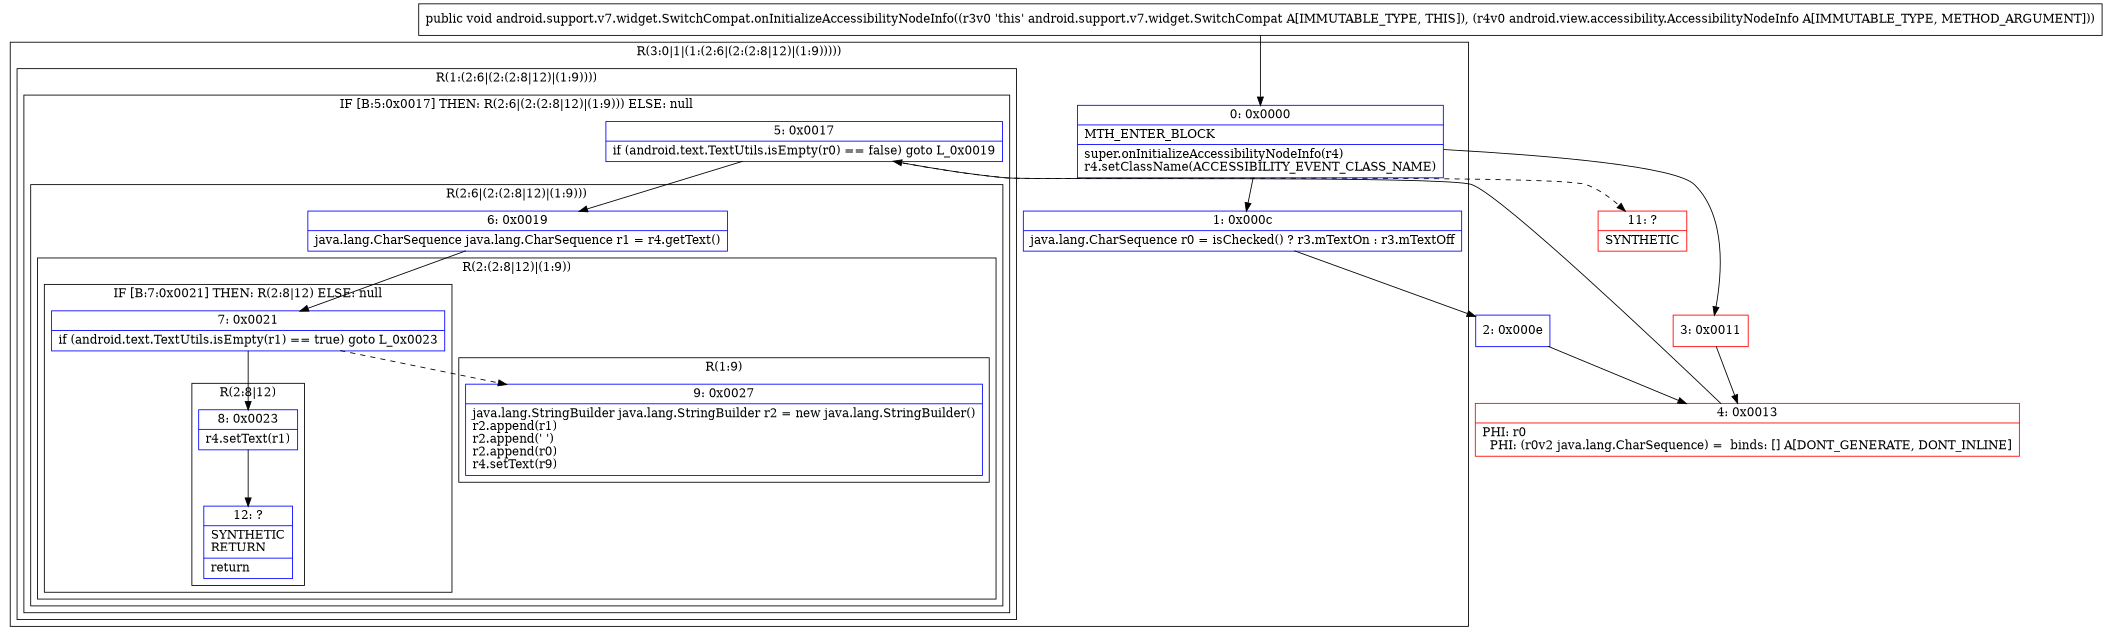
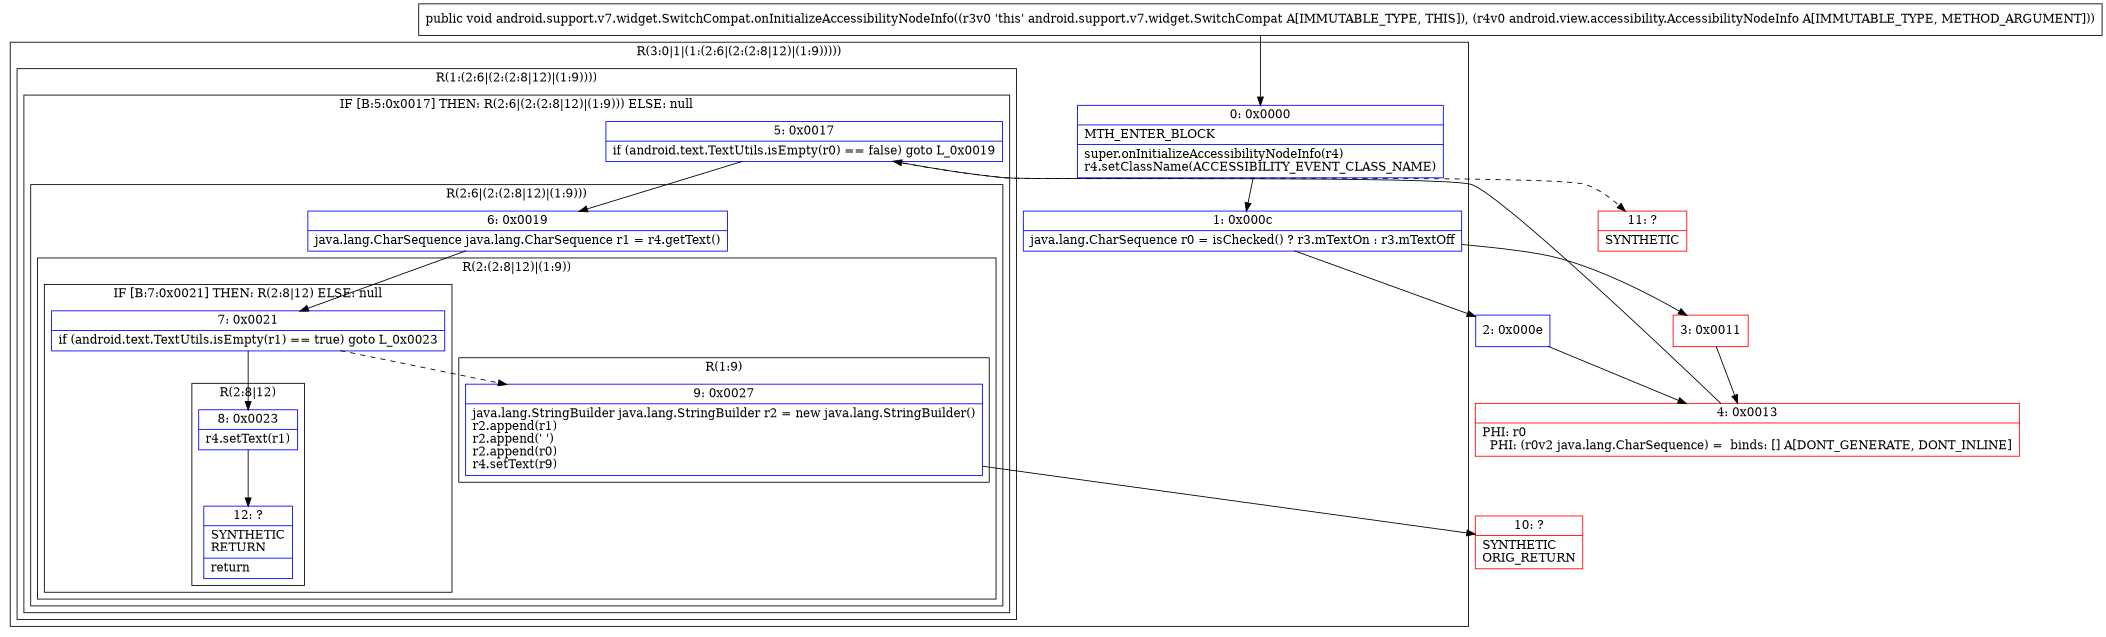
(1634, 167) -> (1580, 265)
none -> (1529, 542)
